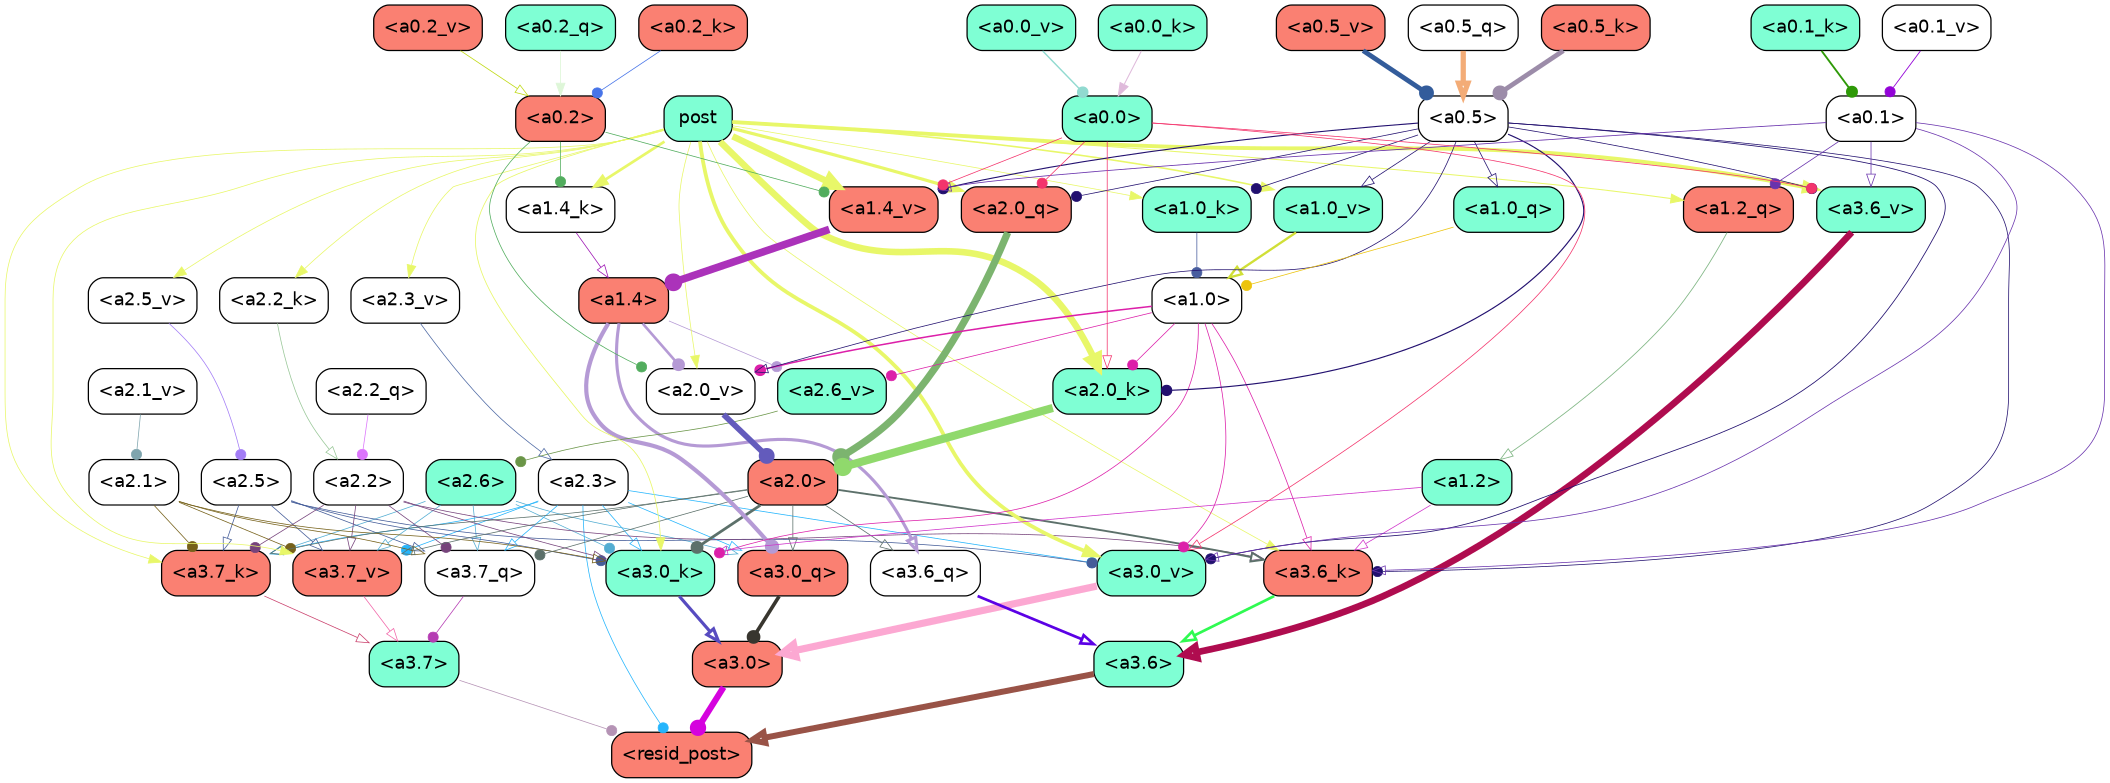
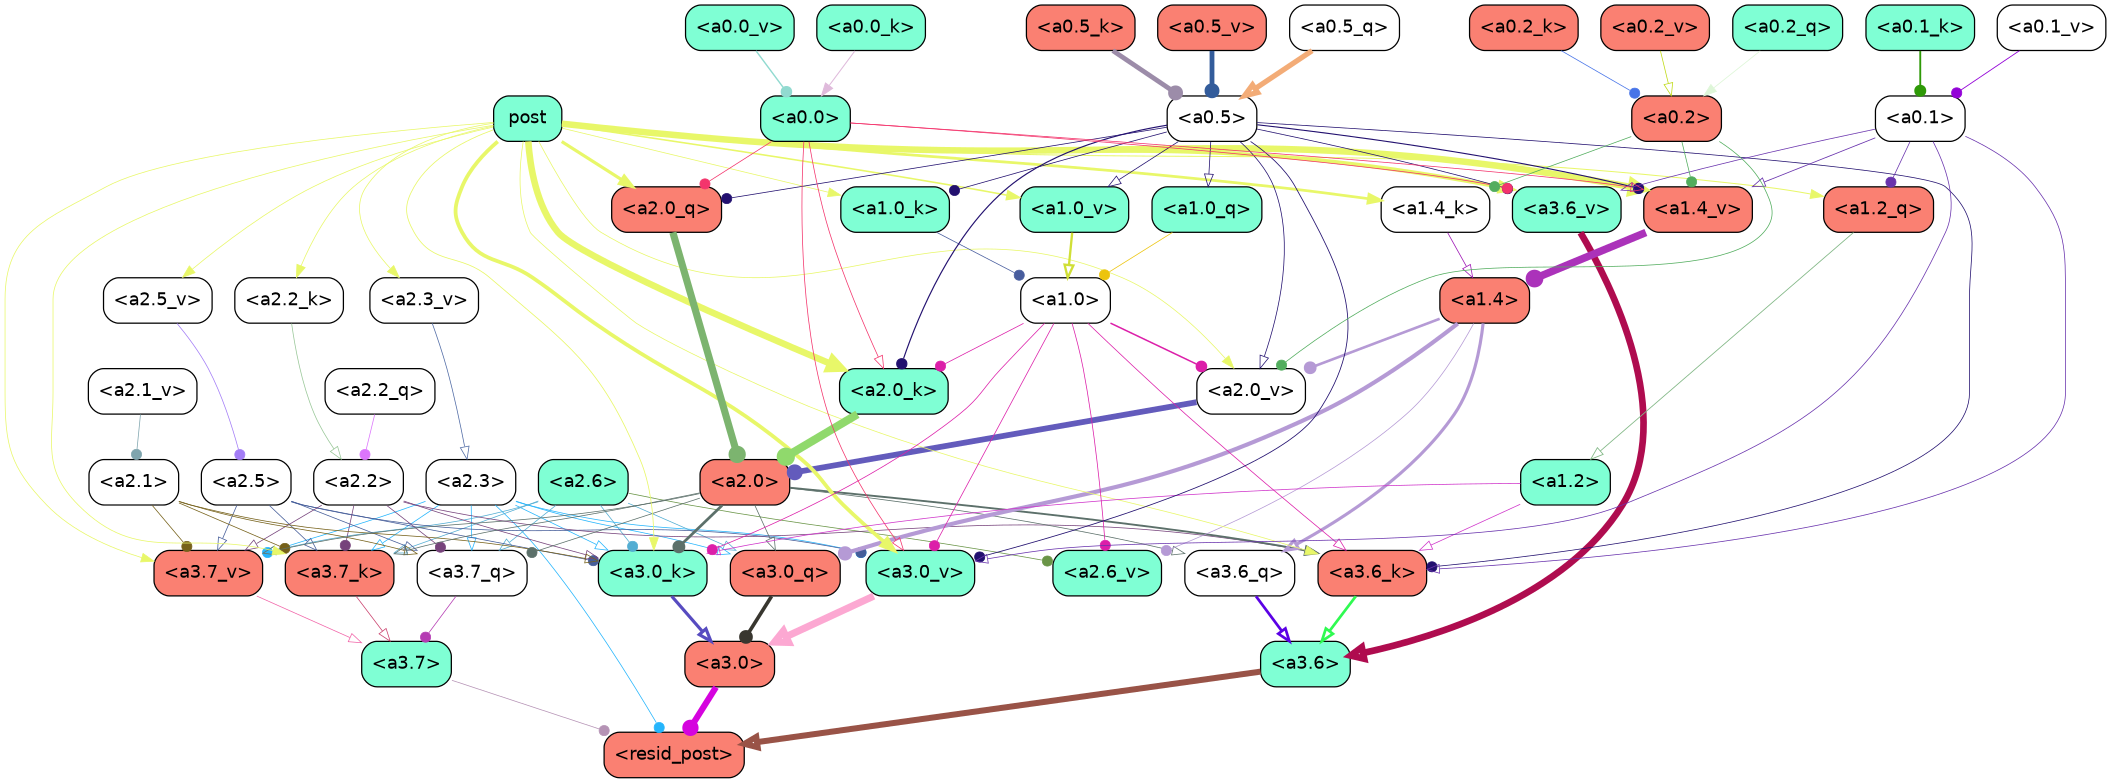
(1005, 160) -> (1241, 151)
(677, 432) -> (814, 525)
